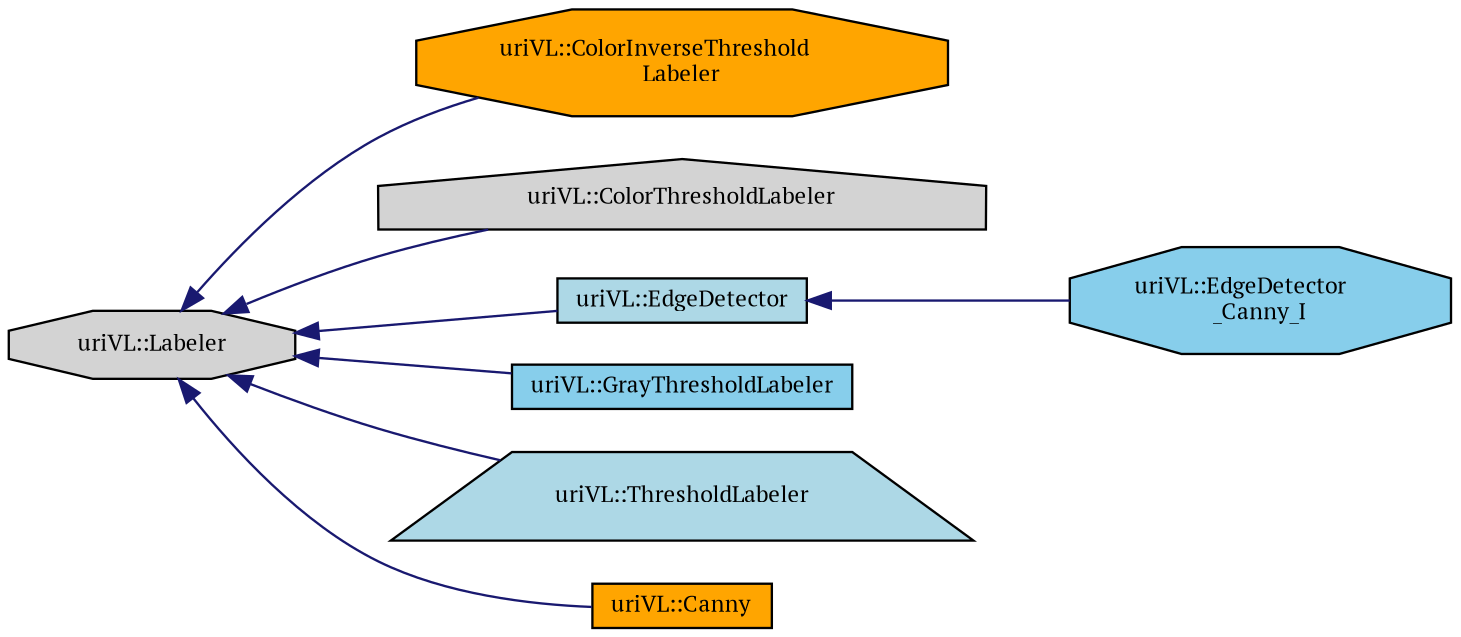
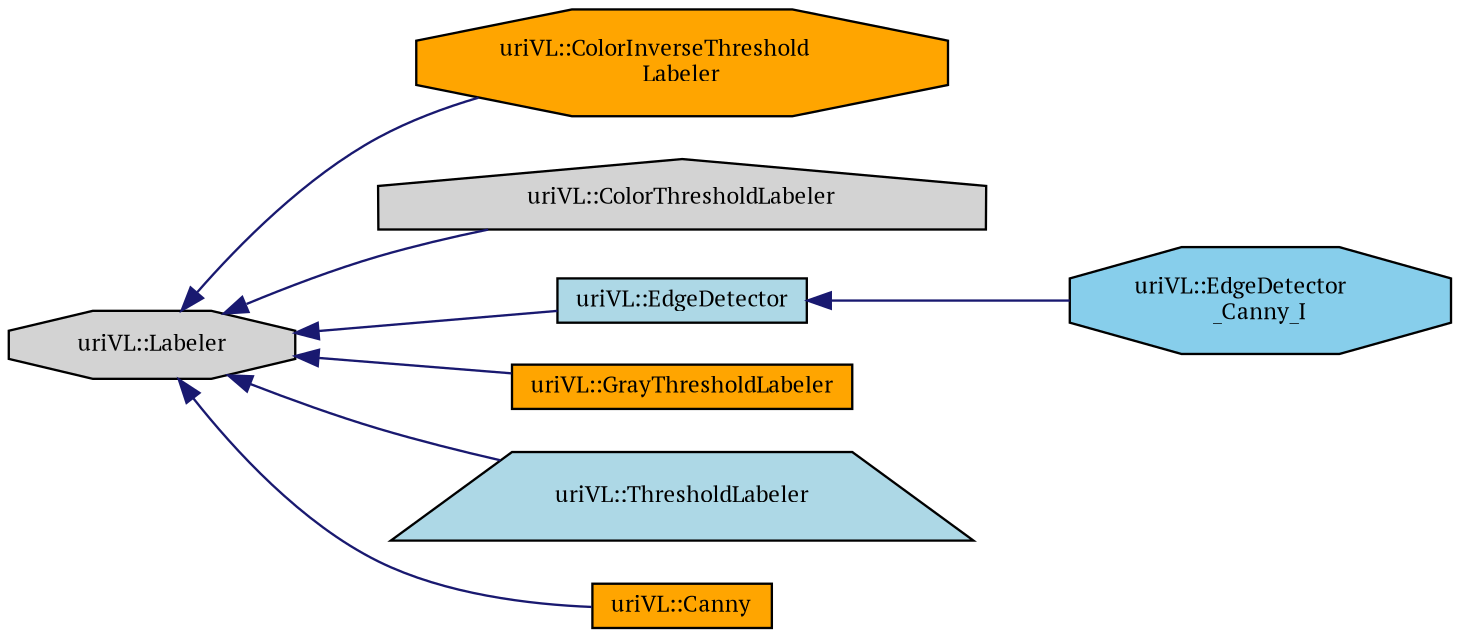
(682, 387) -> (682, 387)
